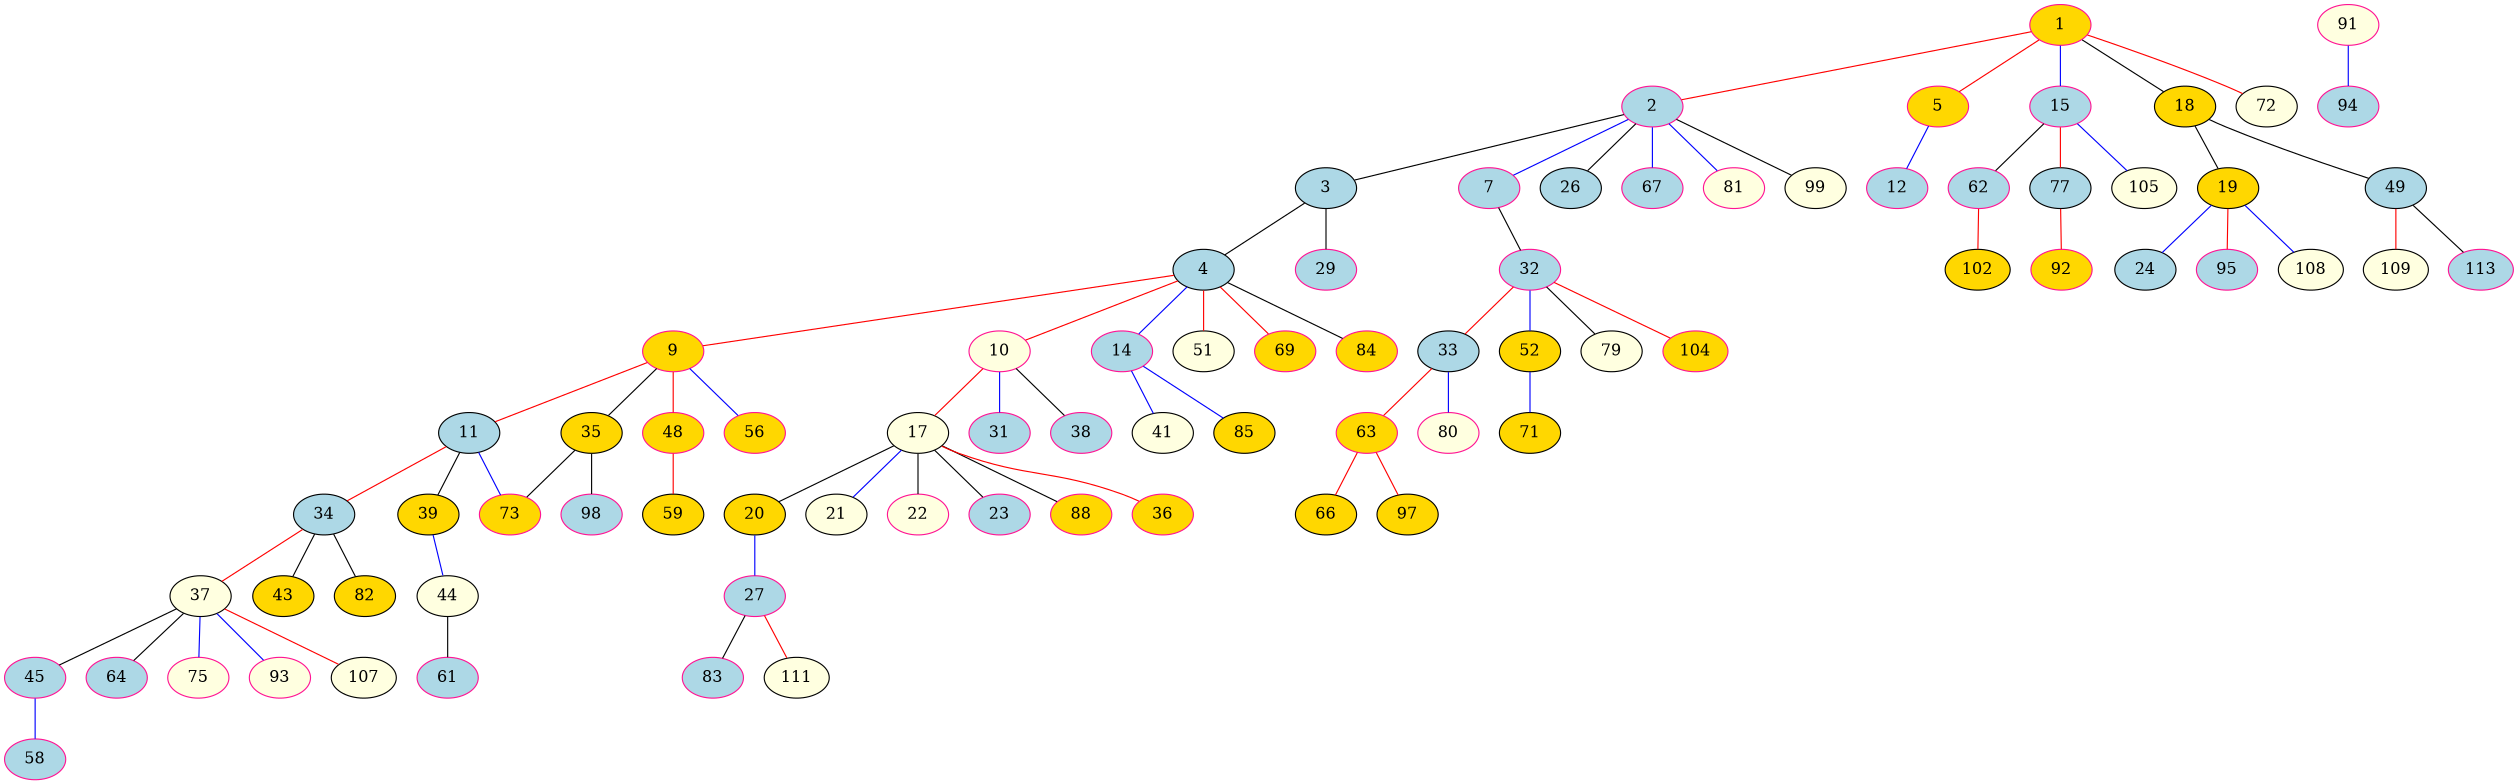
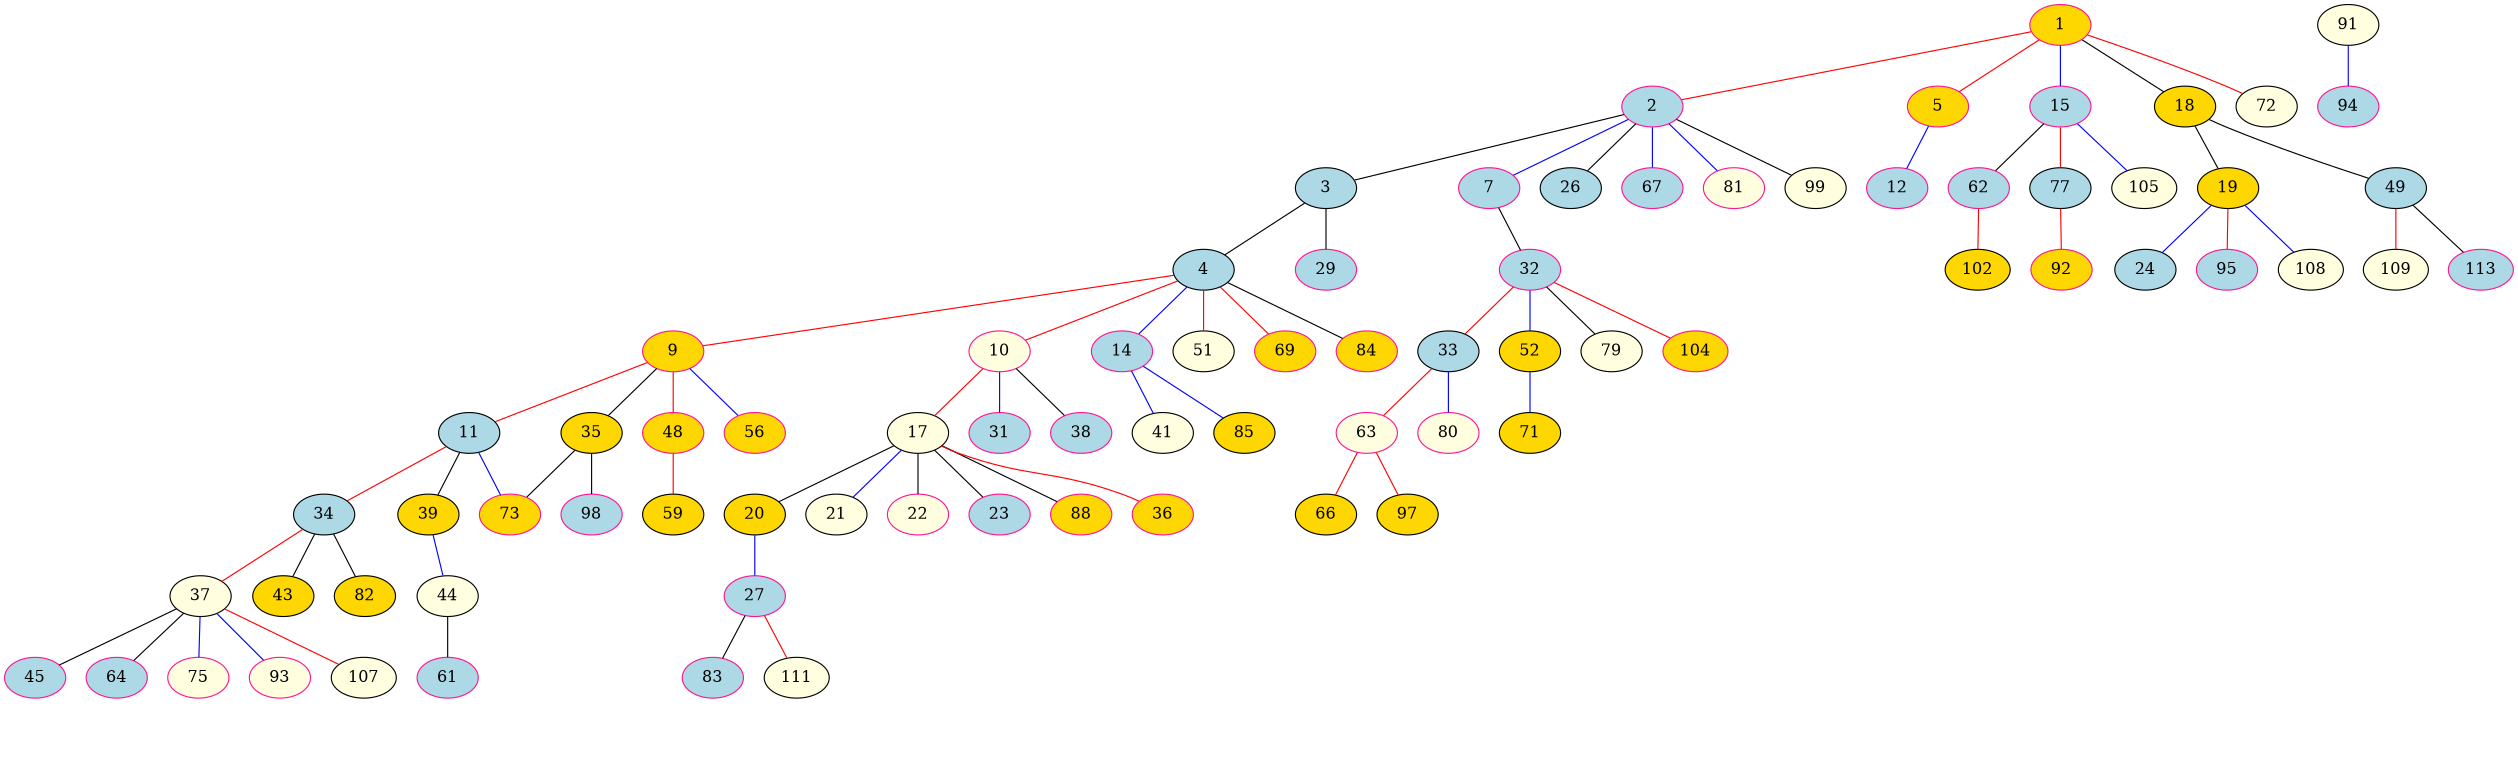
(2348, 25) -> (2348, 25)
(1367, 433) -> (1367, 433)
(35, 759) -> none
